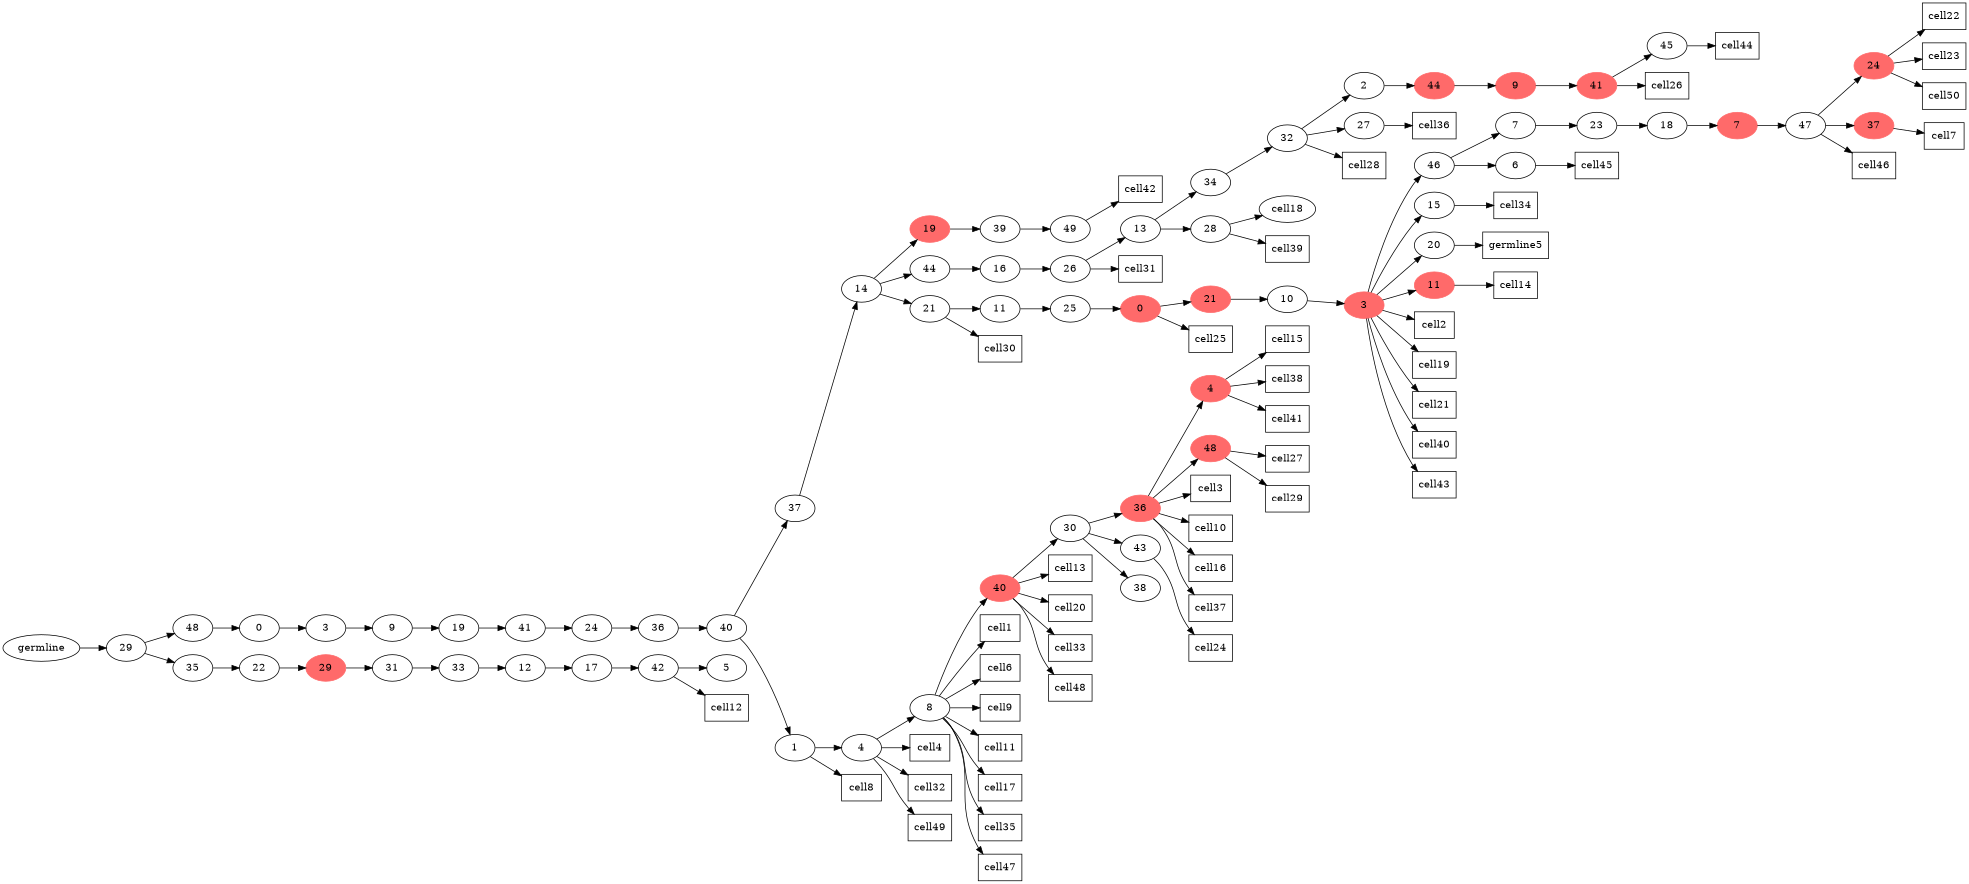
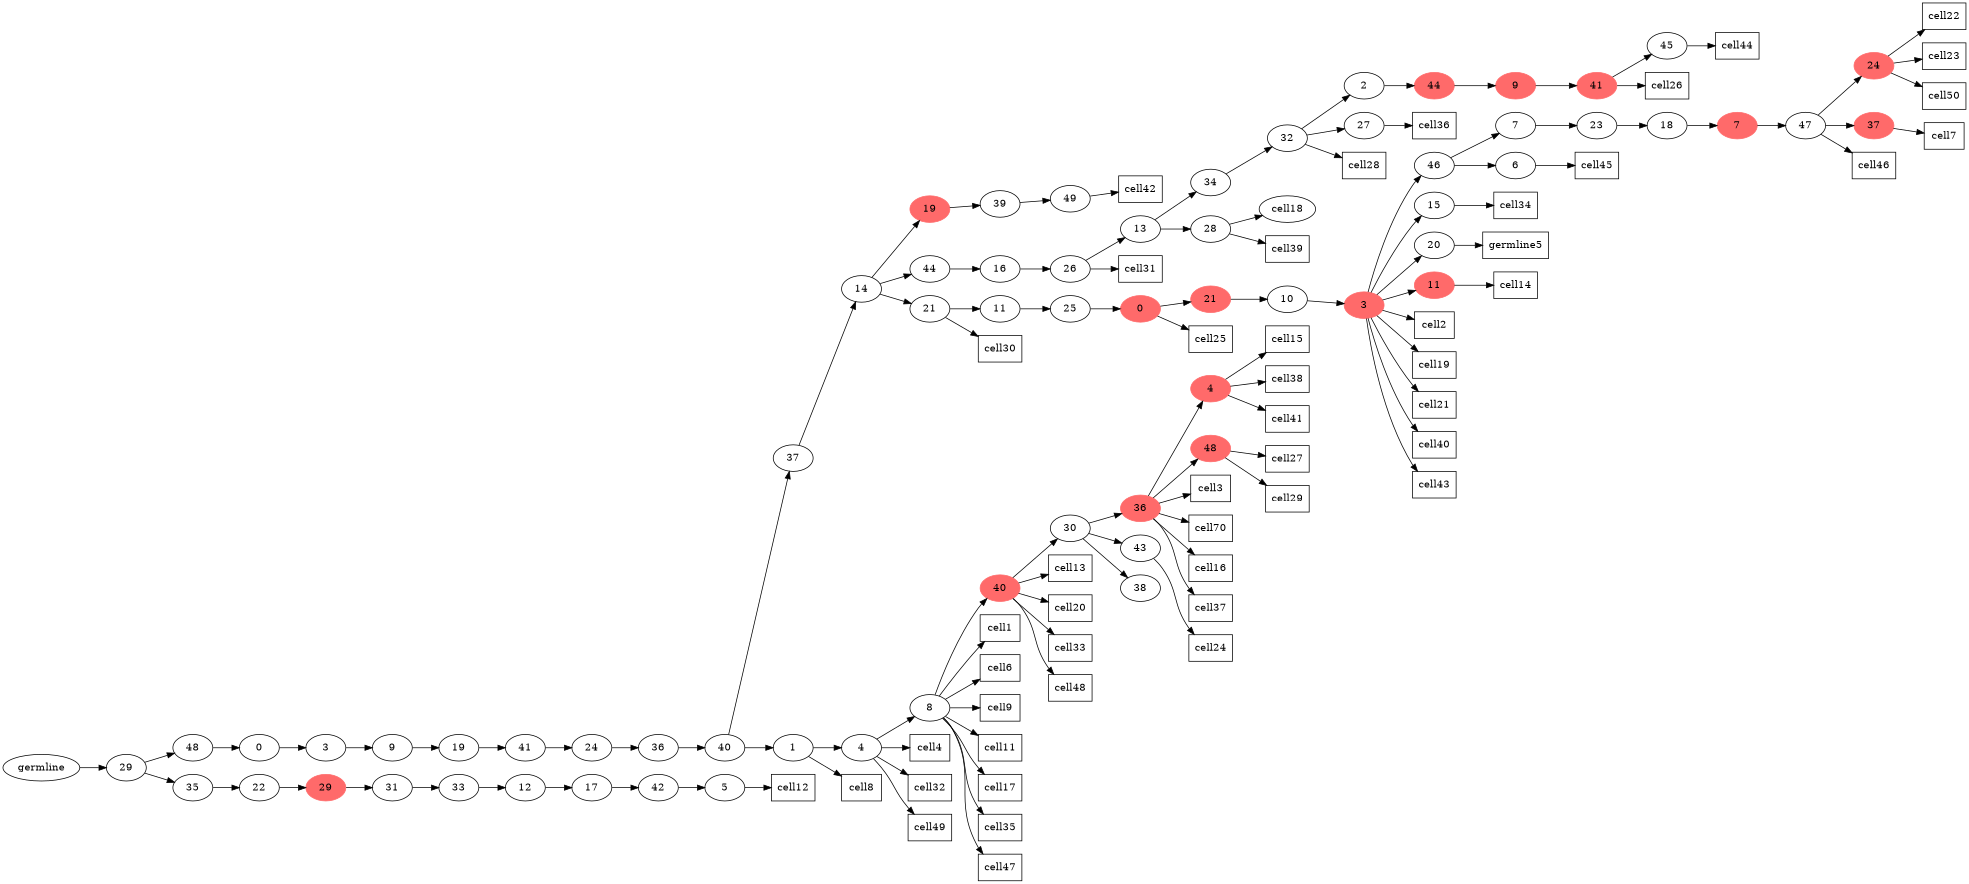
(1211, 528) -> (1211, 528)
(686, 684) -> (754, 788)
